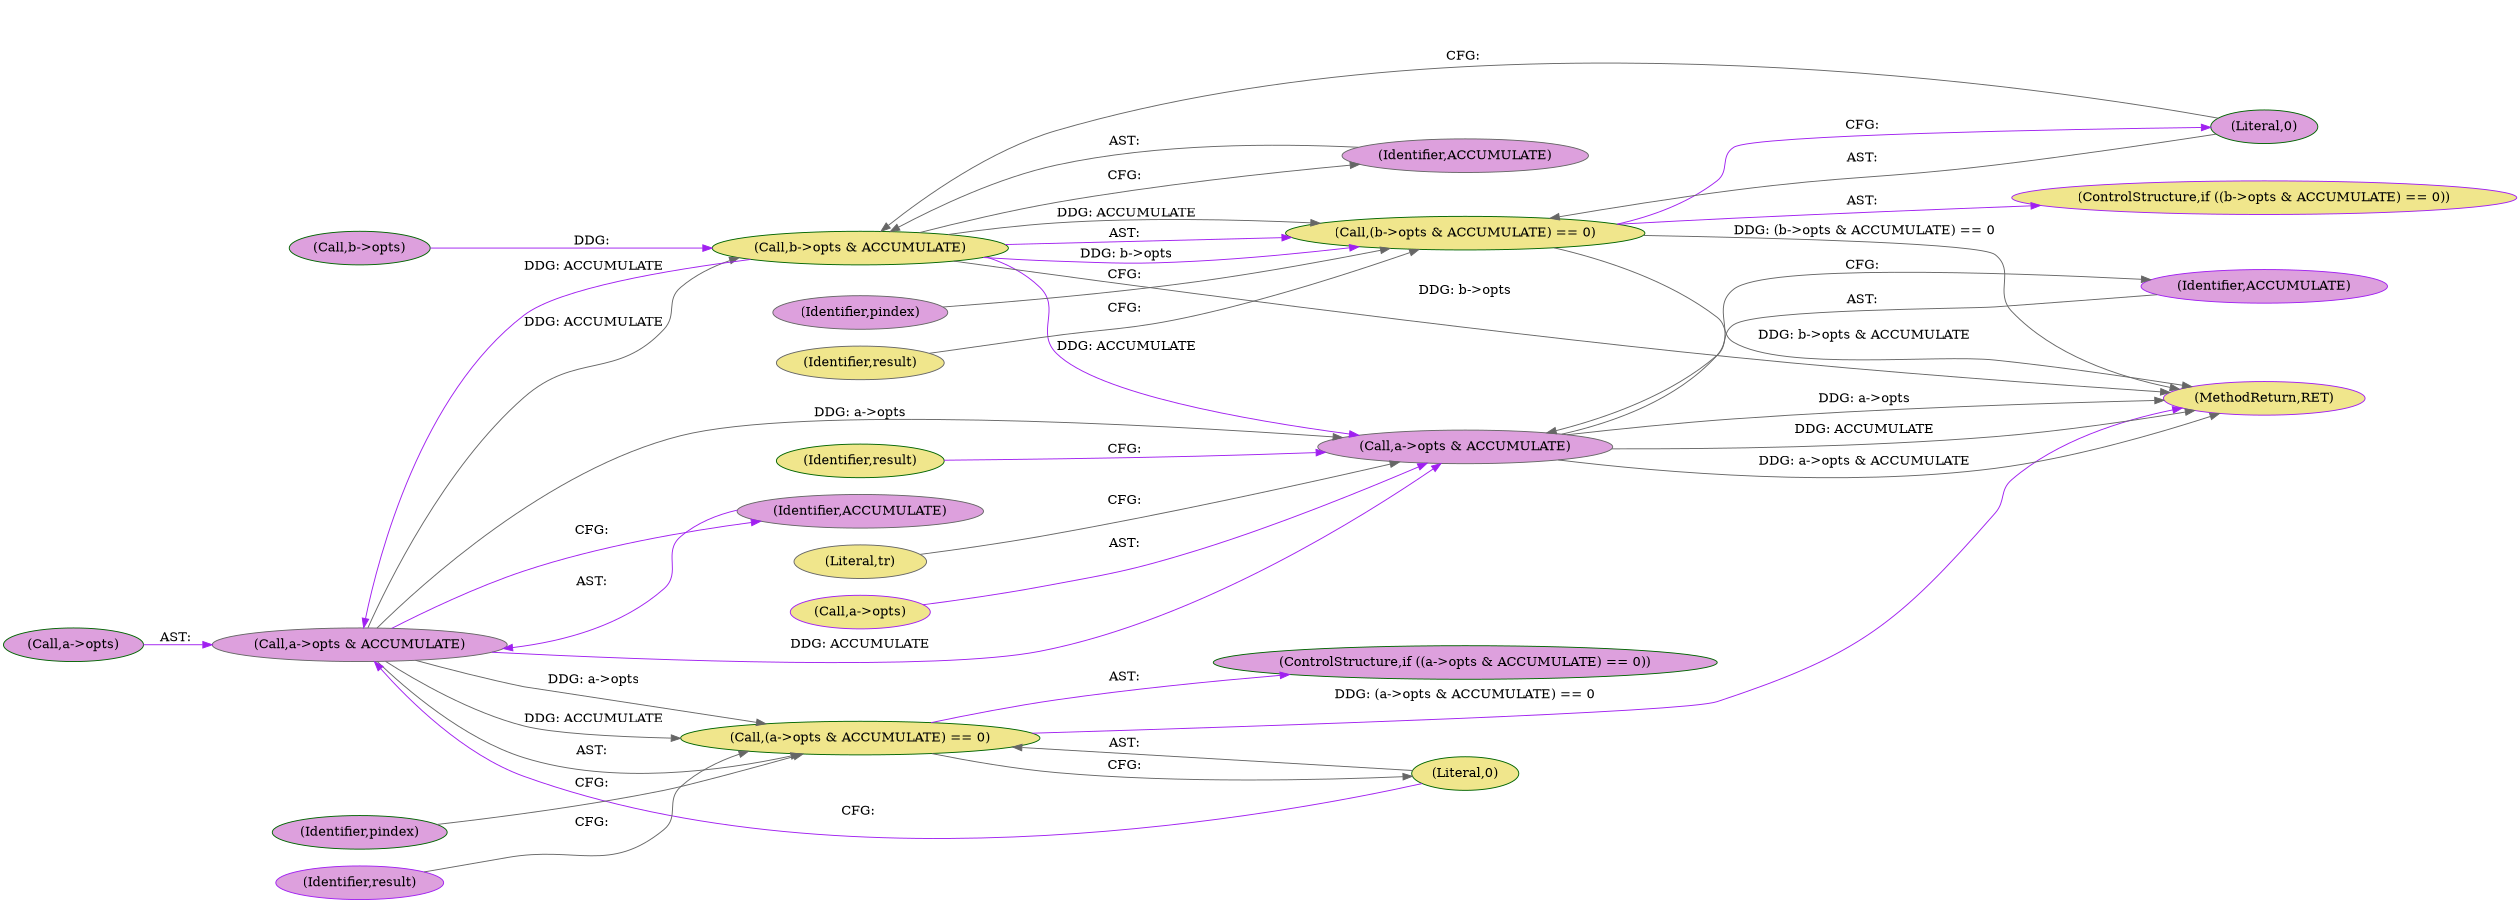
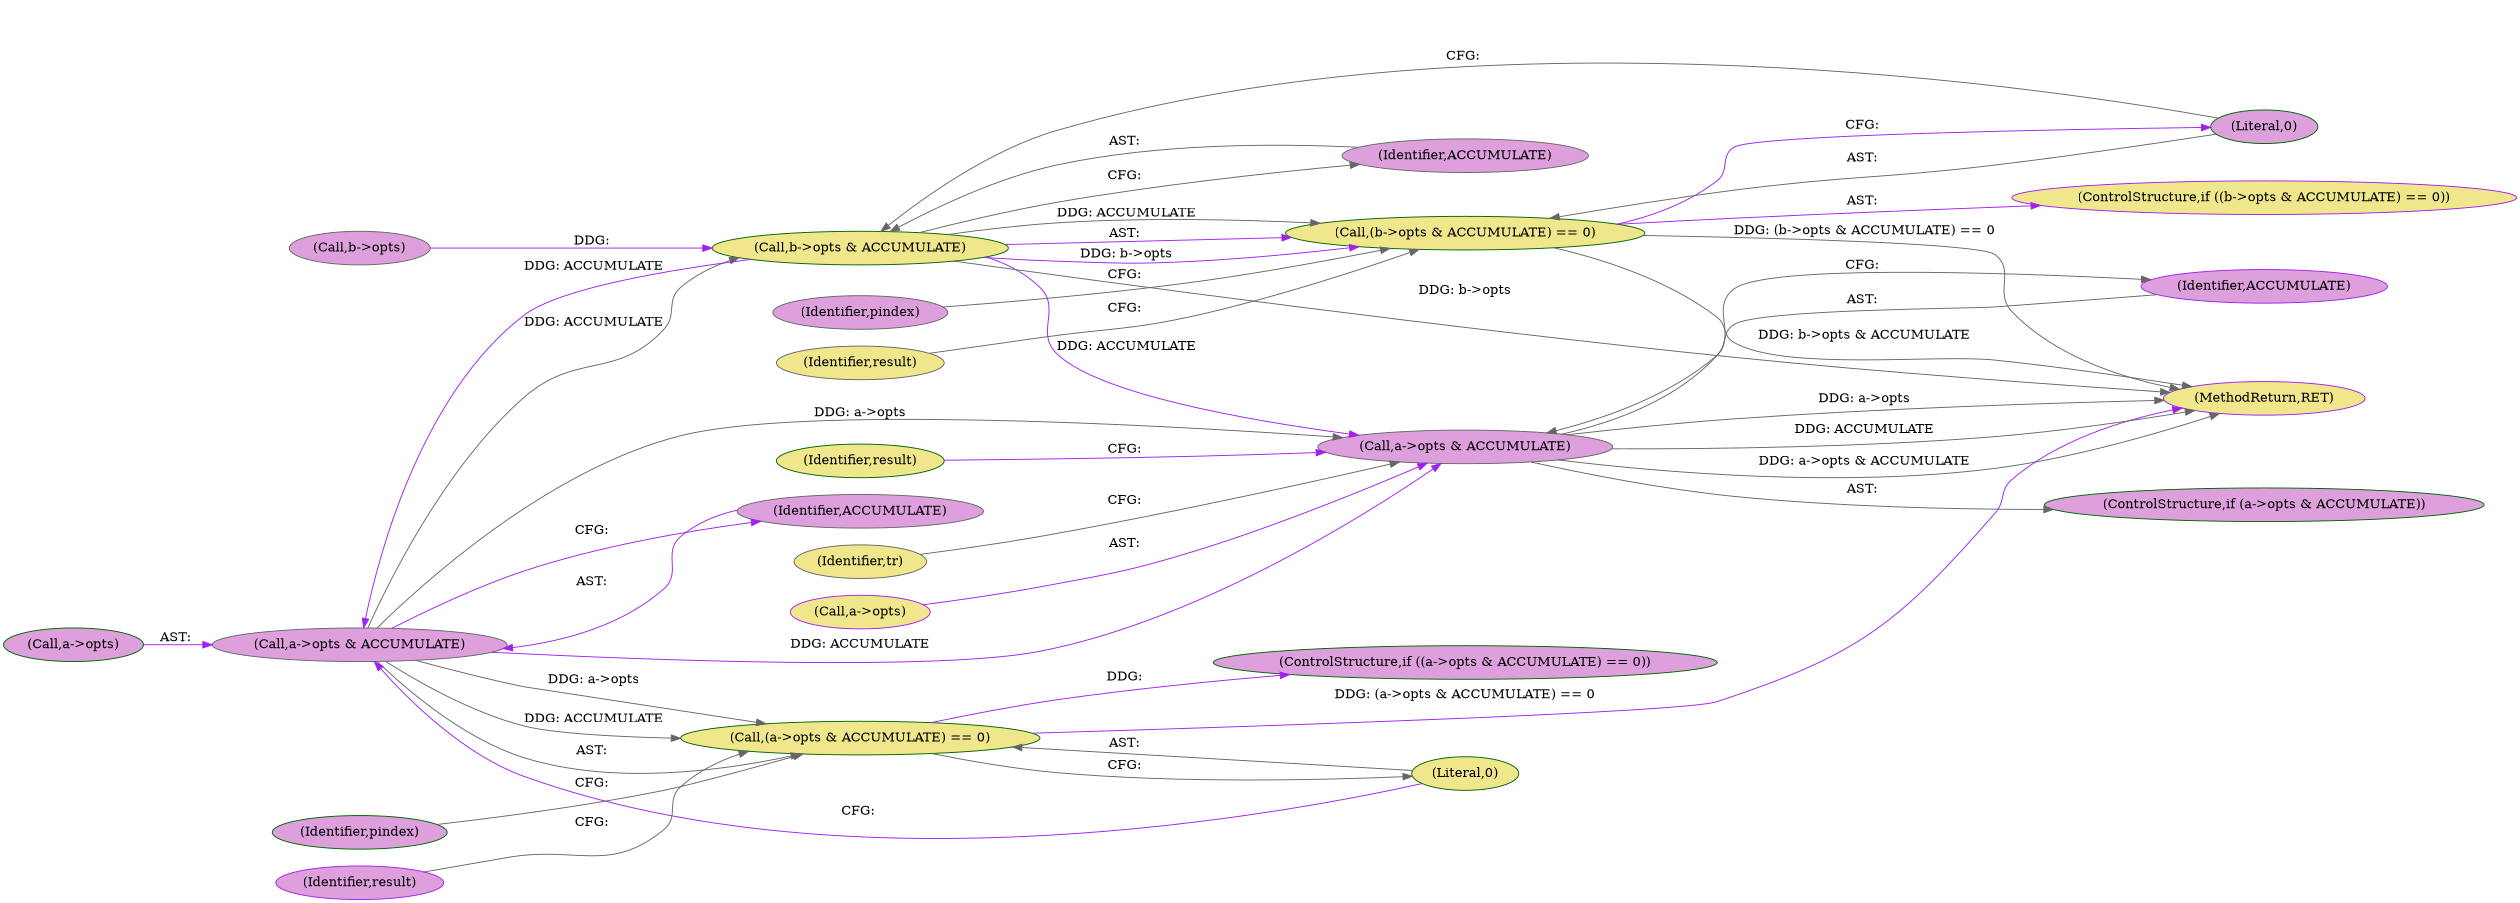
(360, 248) -> (360, 248)
none -> (2264, 505)
(860, 562) -> (860, 562)
(1127, 677) -> (1127, 677)
